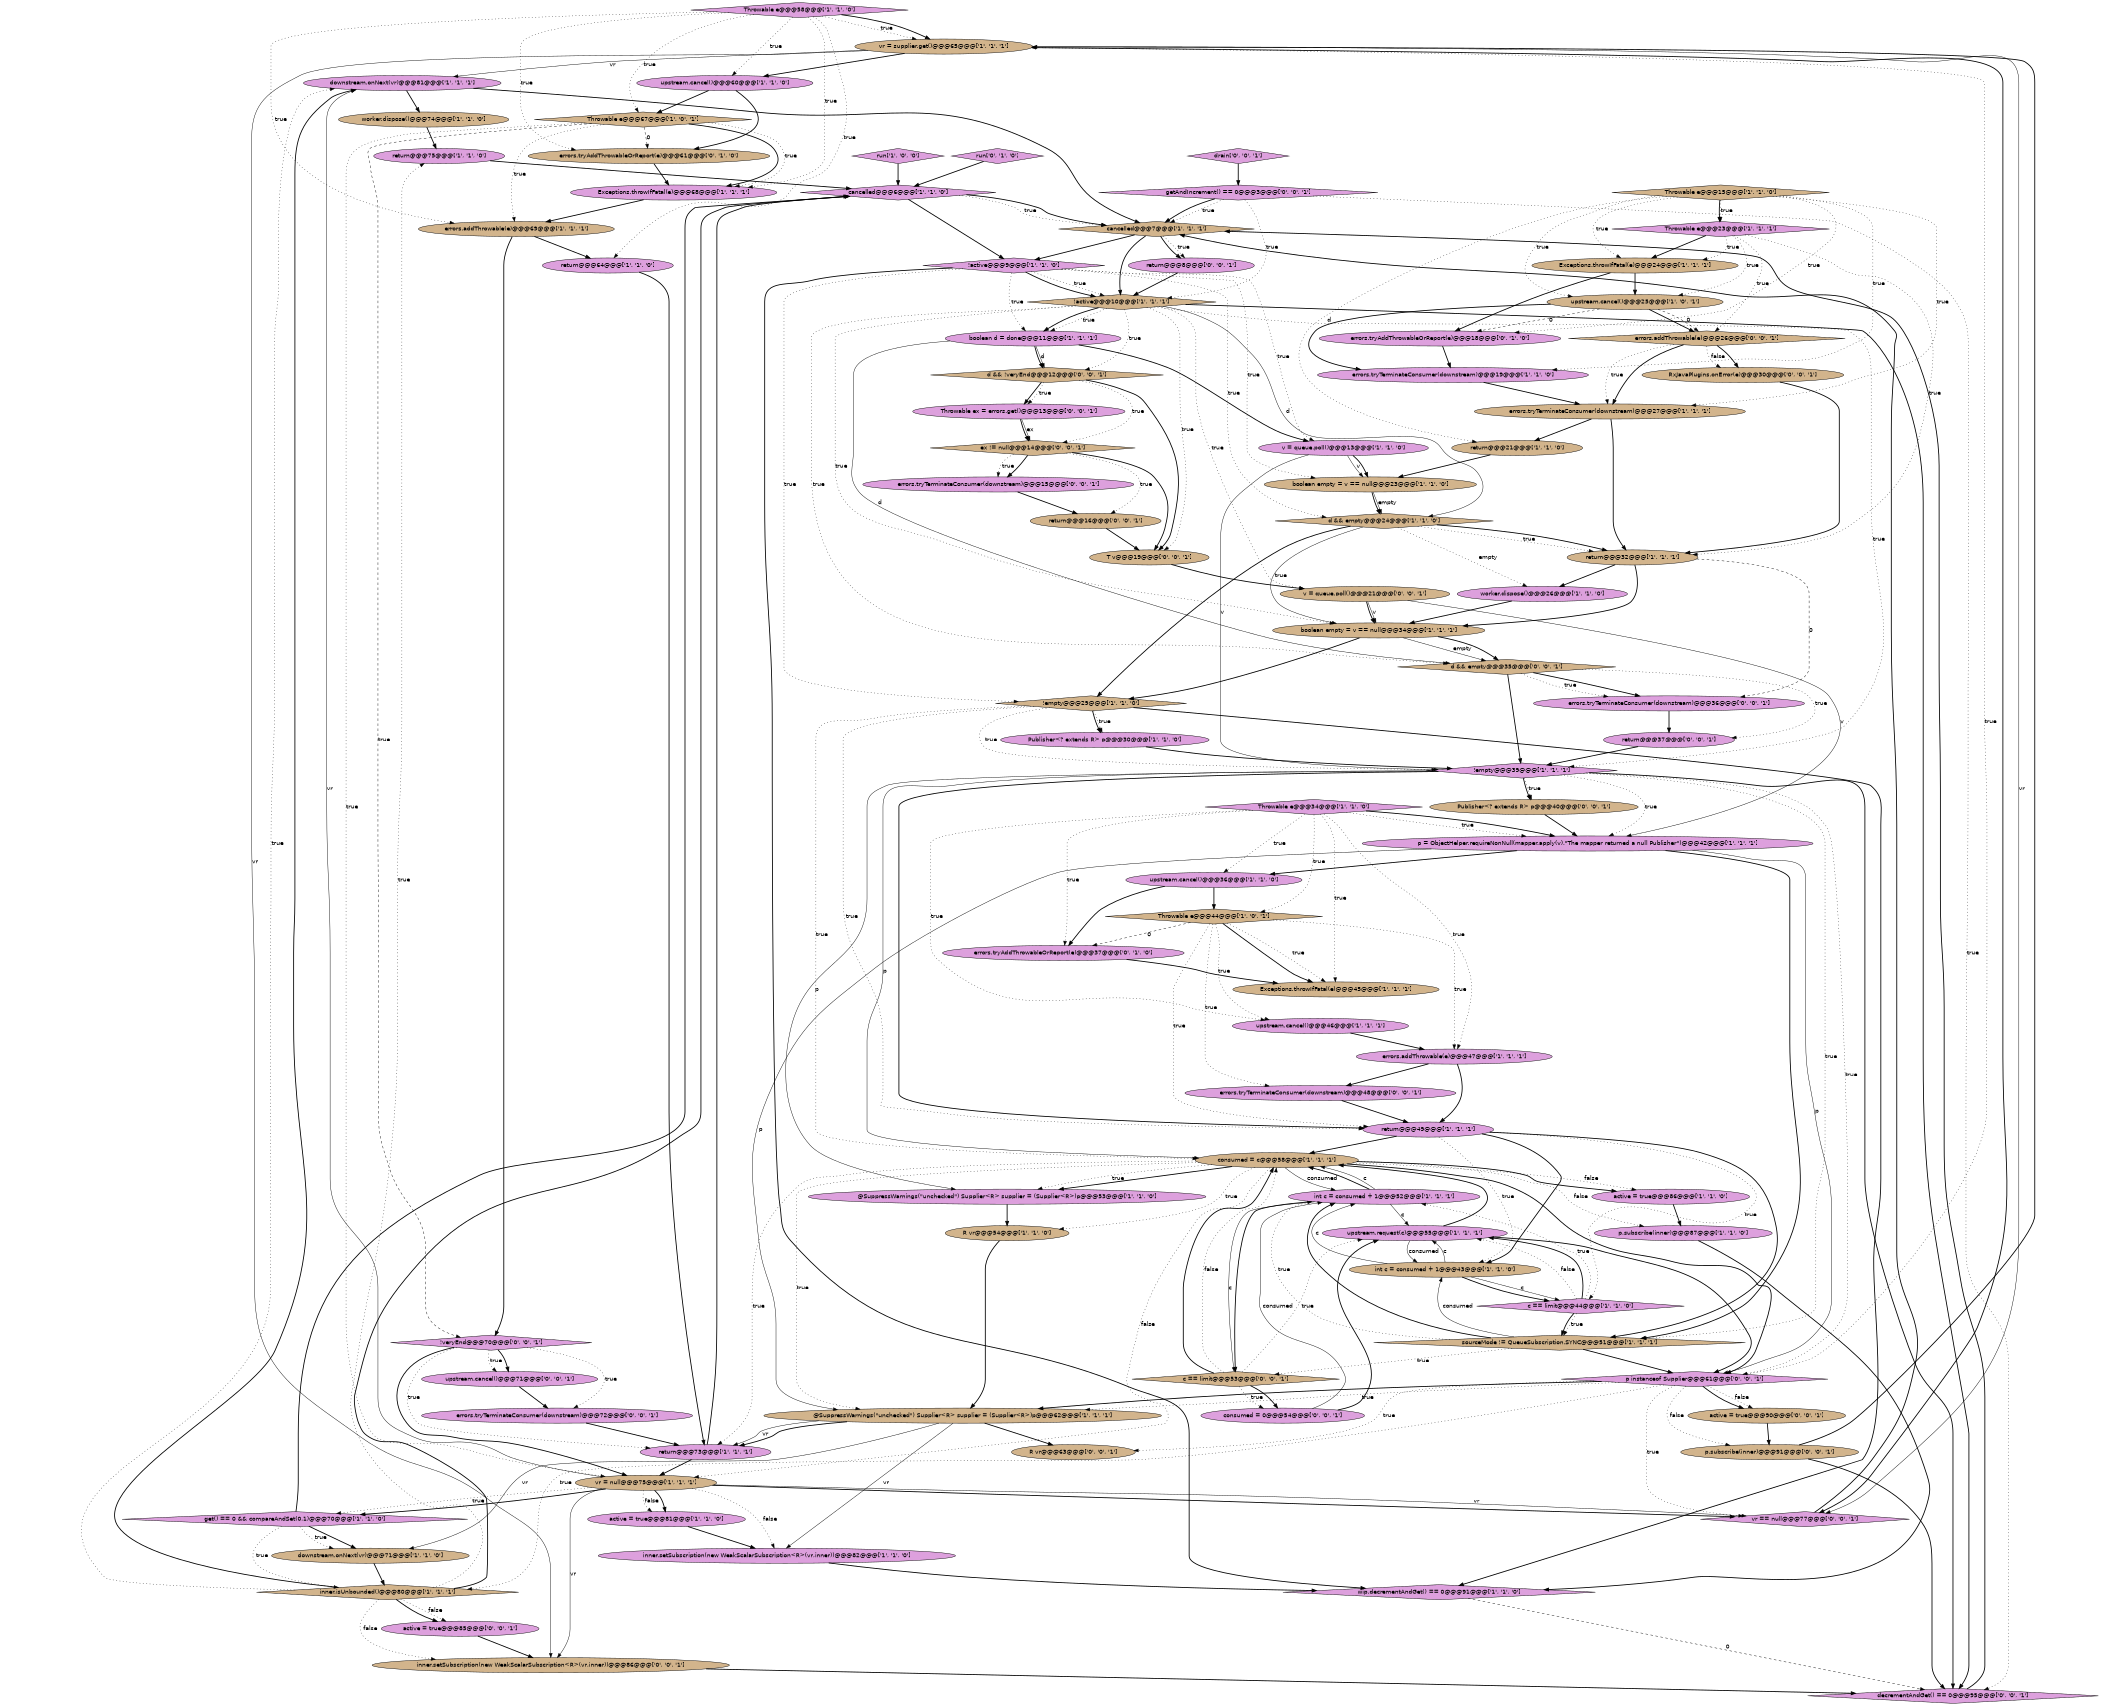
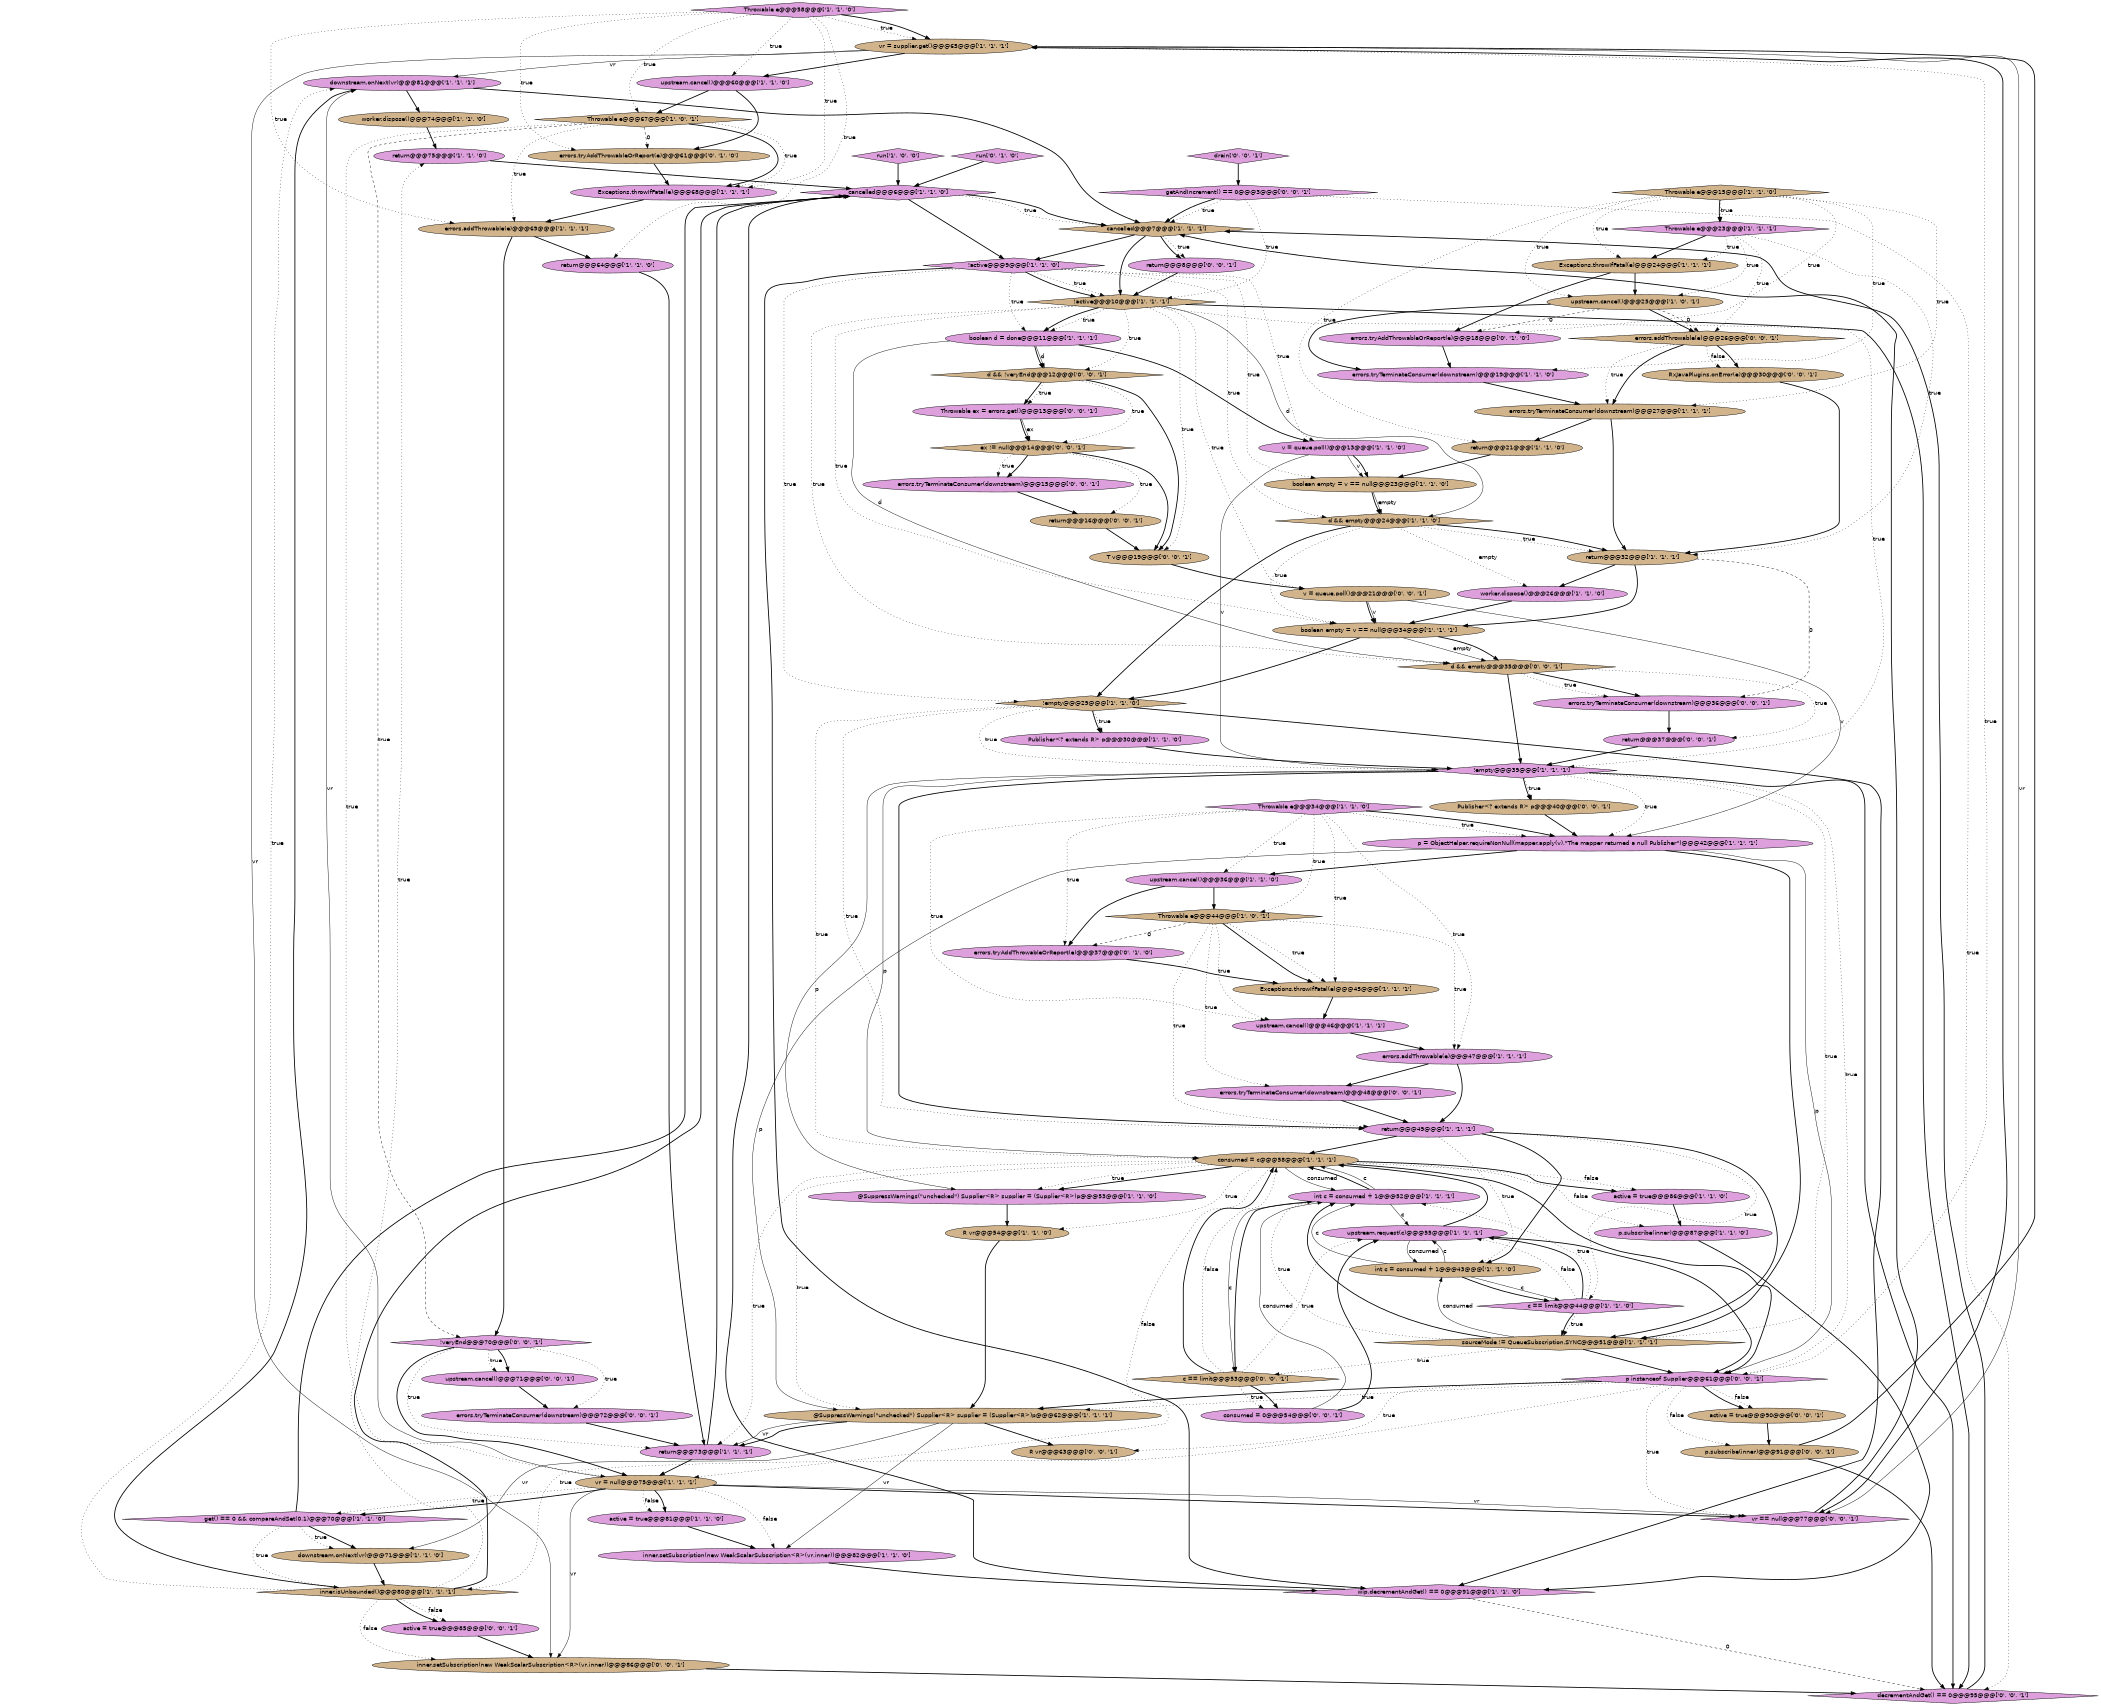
(1329, 320) -> (1329, 320)
(1278, 569) -> (1278, 569)
none -> (1329, 1006)
none -> (737, 1116)
